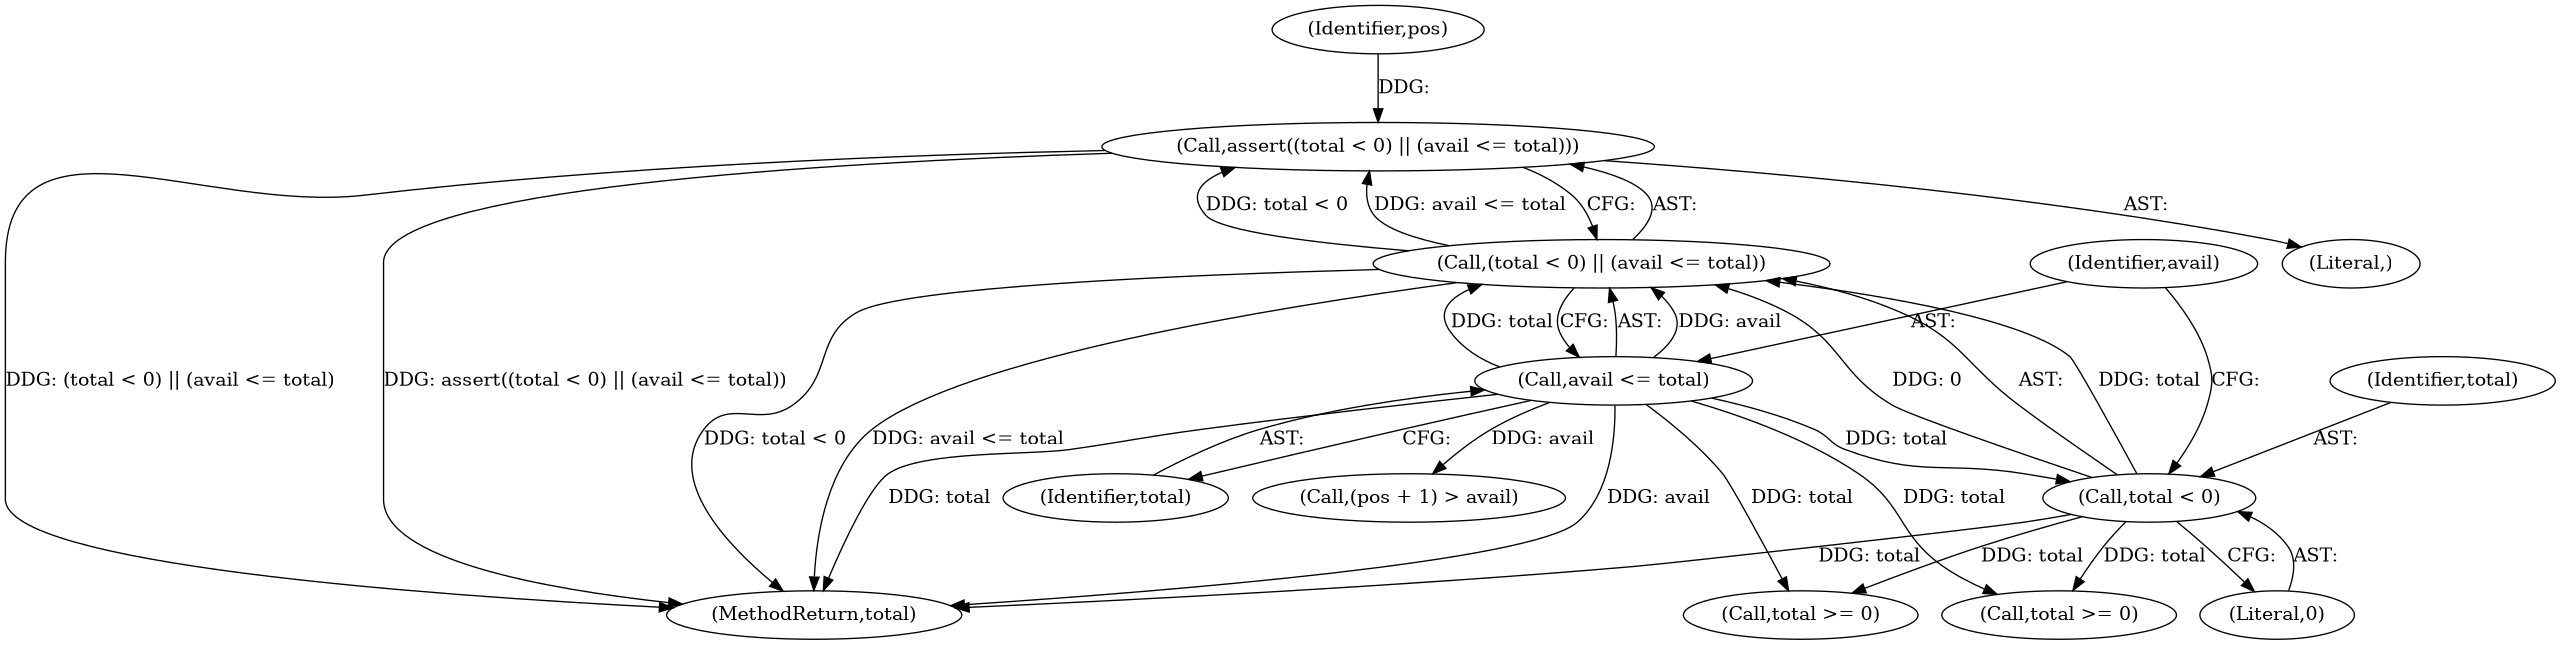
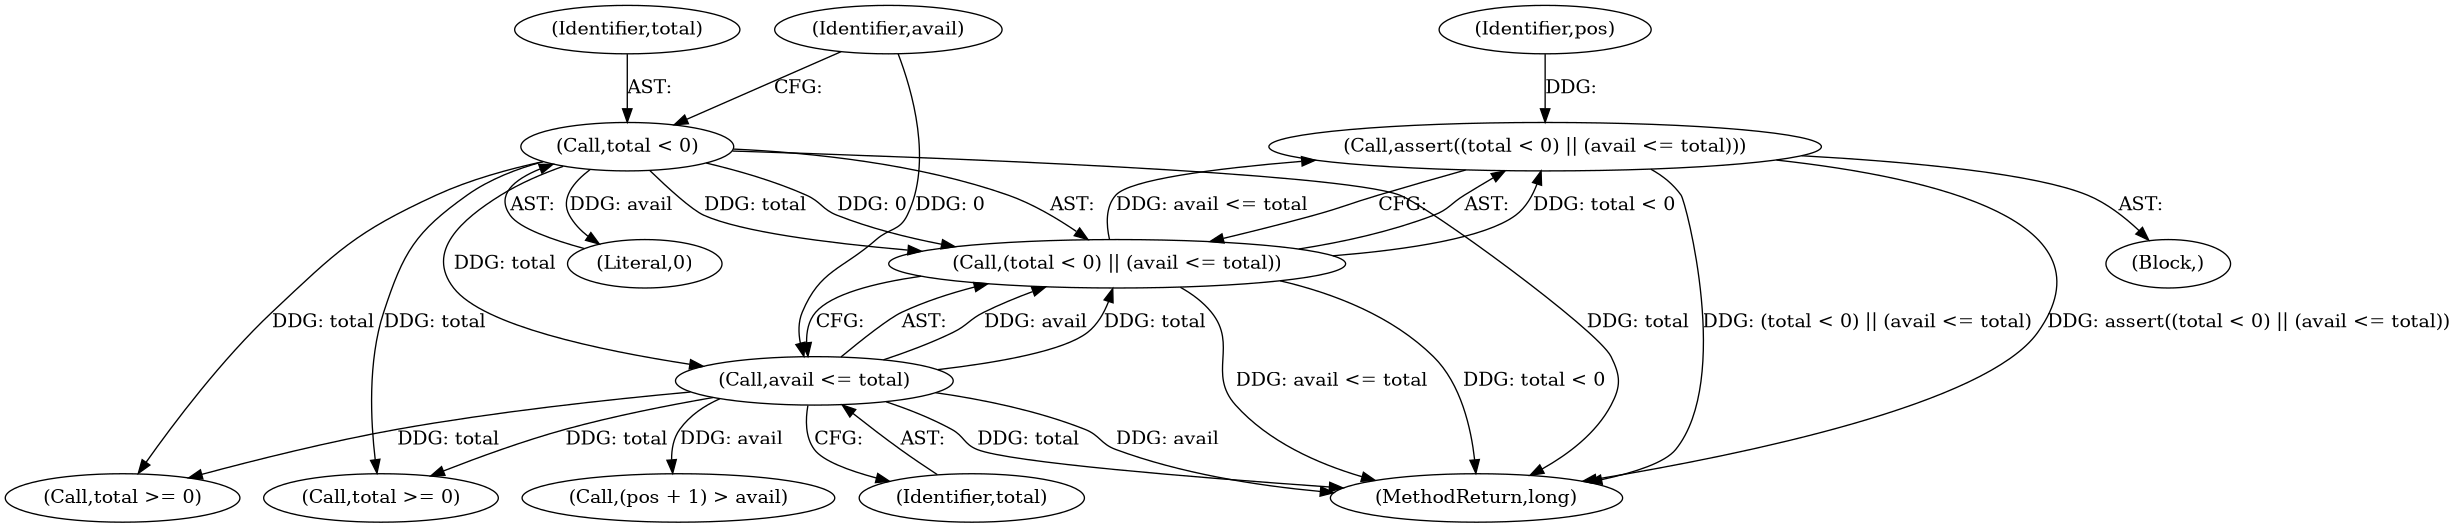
(2351, 264) -> (2168, 264)
(1937, 322) -> (950, 205)
(1879, 460) -> (478, 307)
(2255, 557) -> (621, 205)
(814, 615) -> (1477, 498)
